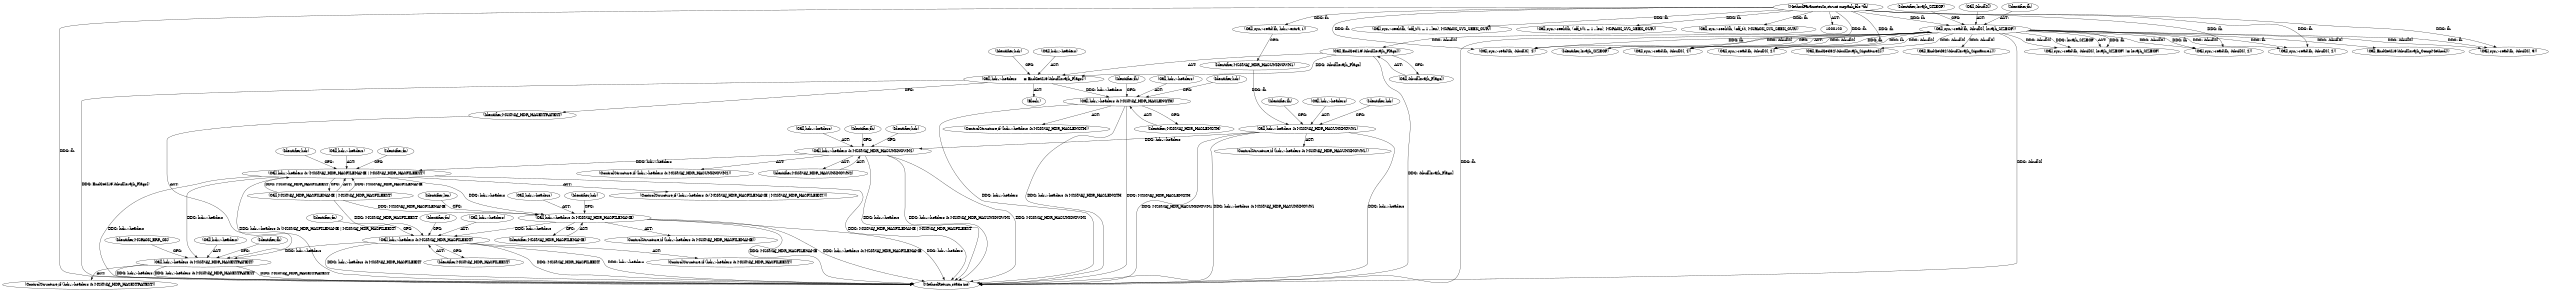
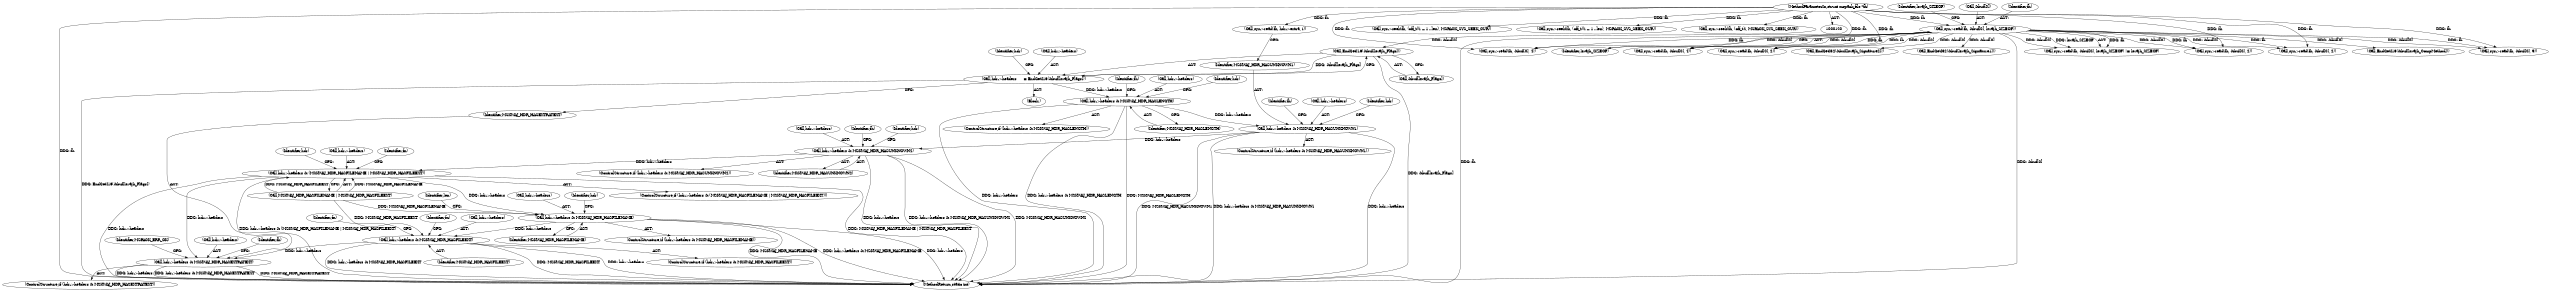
none -> (1228, 74)
(1259, 90) -> (1259, 90)
none -> (1205, 118)
(449, 251) -> none
